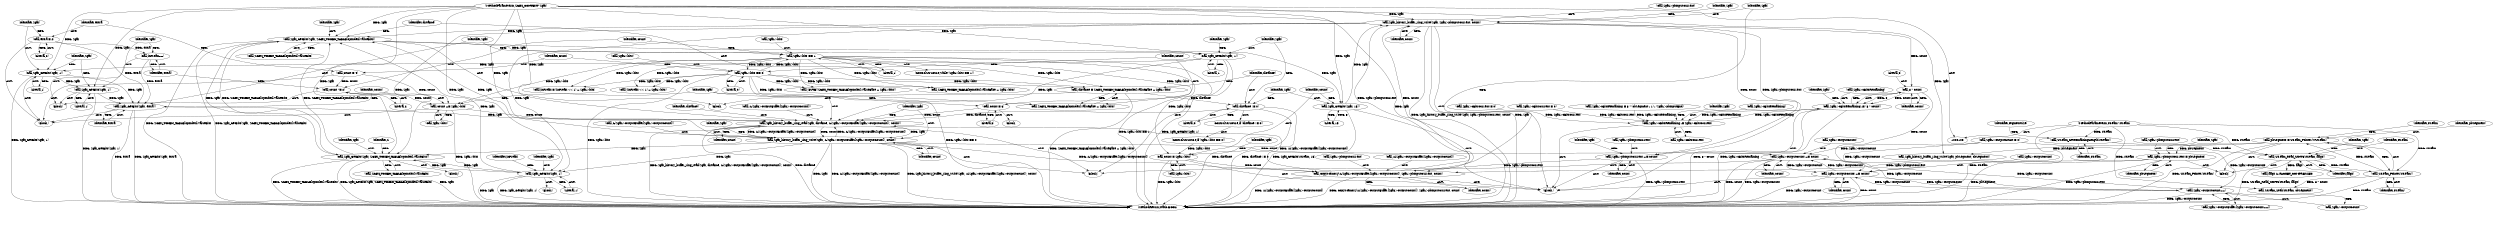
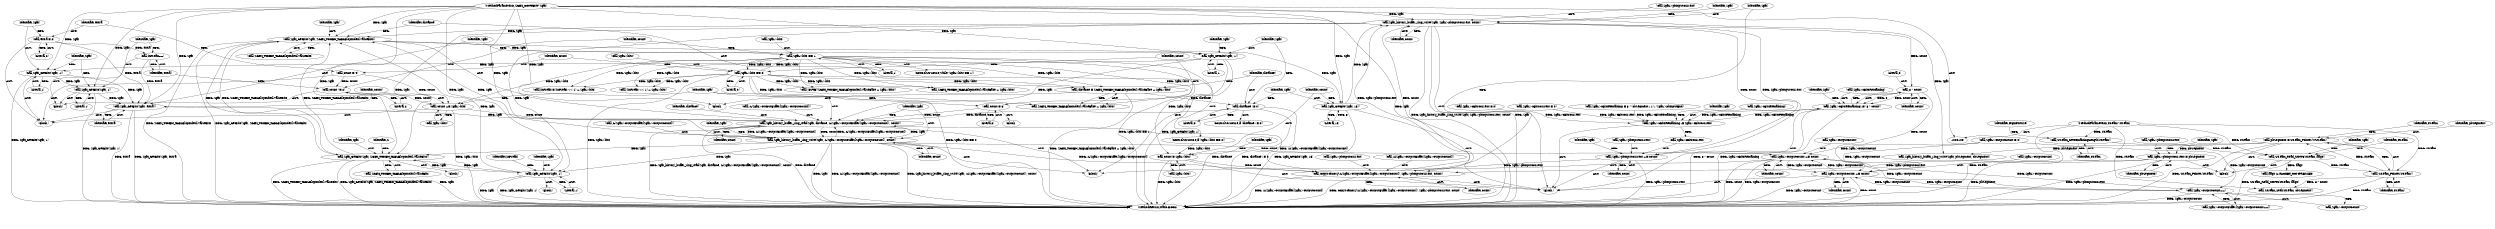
none -> (246, 11)
(1219, 132) -> (1037, 78)
(1675, 134) -> (1660, 148)
(1294, 157) -> (1294, 157)
(2343, 174) -> none
